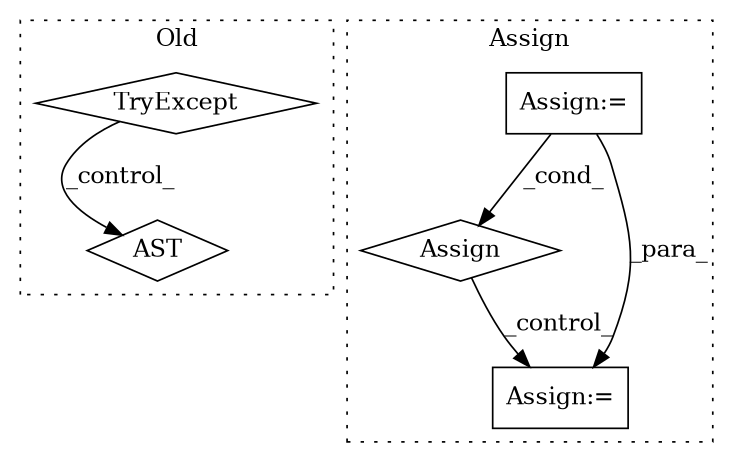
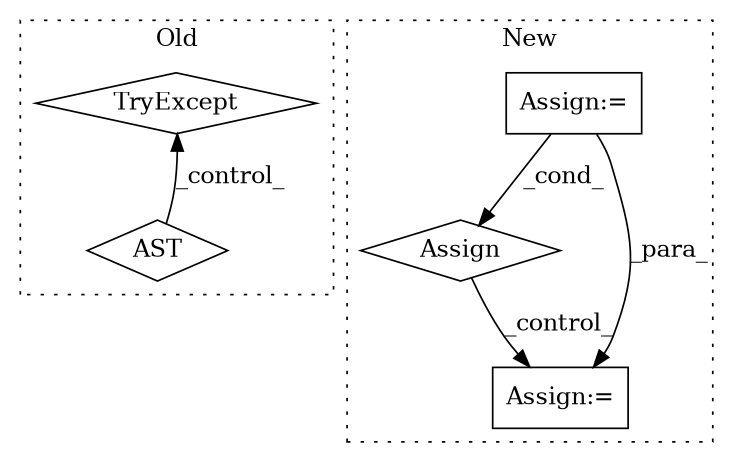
(530, 40) -> (530, 40)
(63, 171) -> (175, 188)
